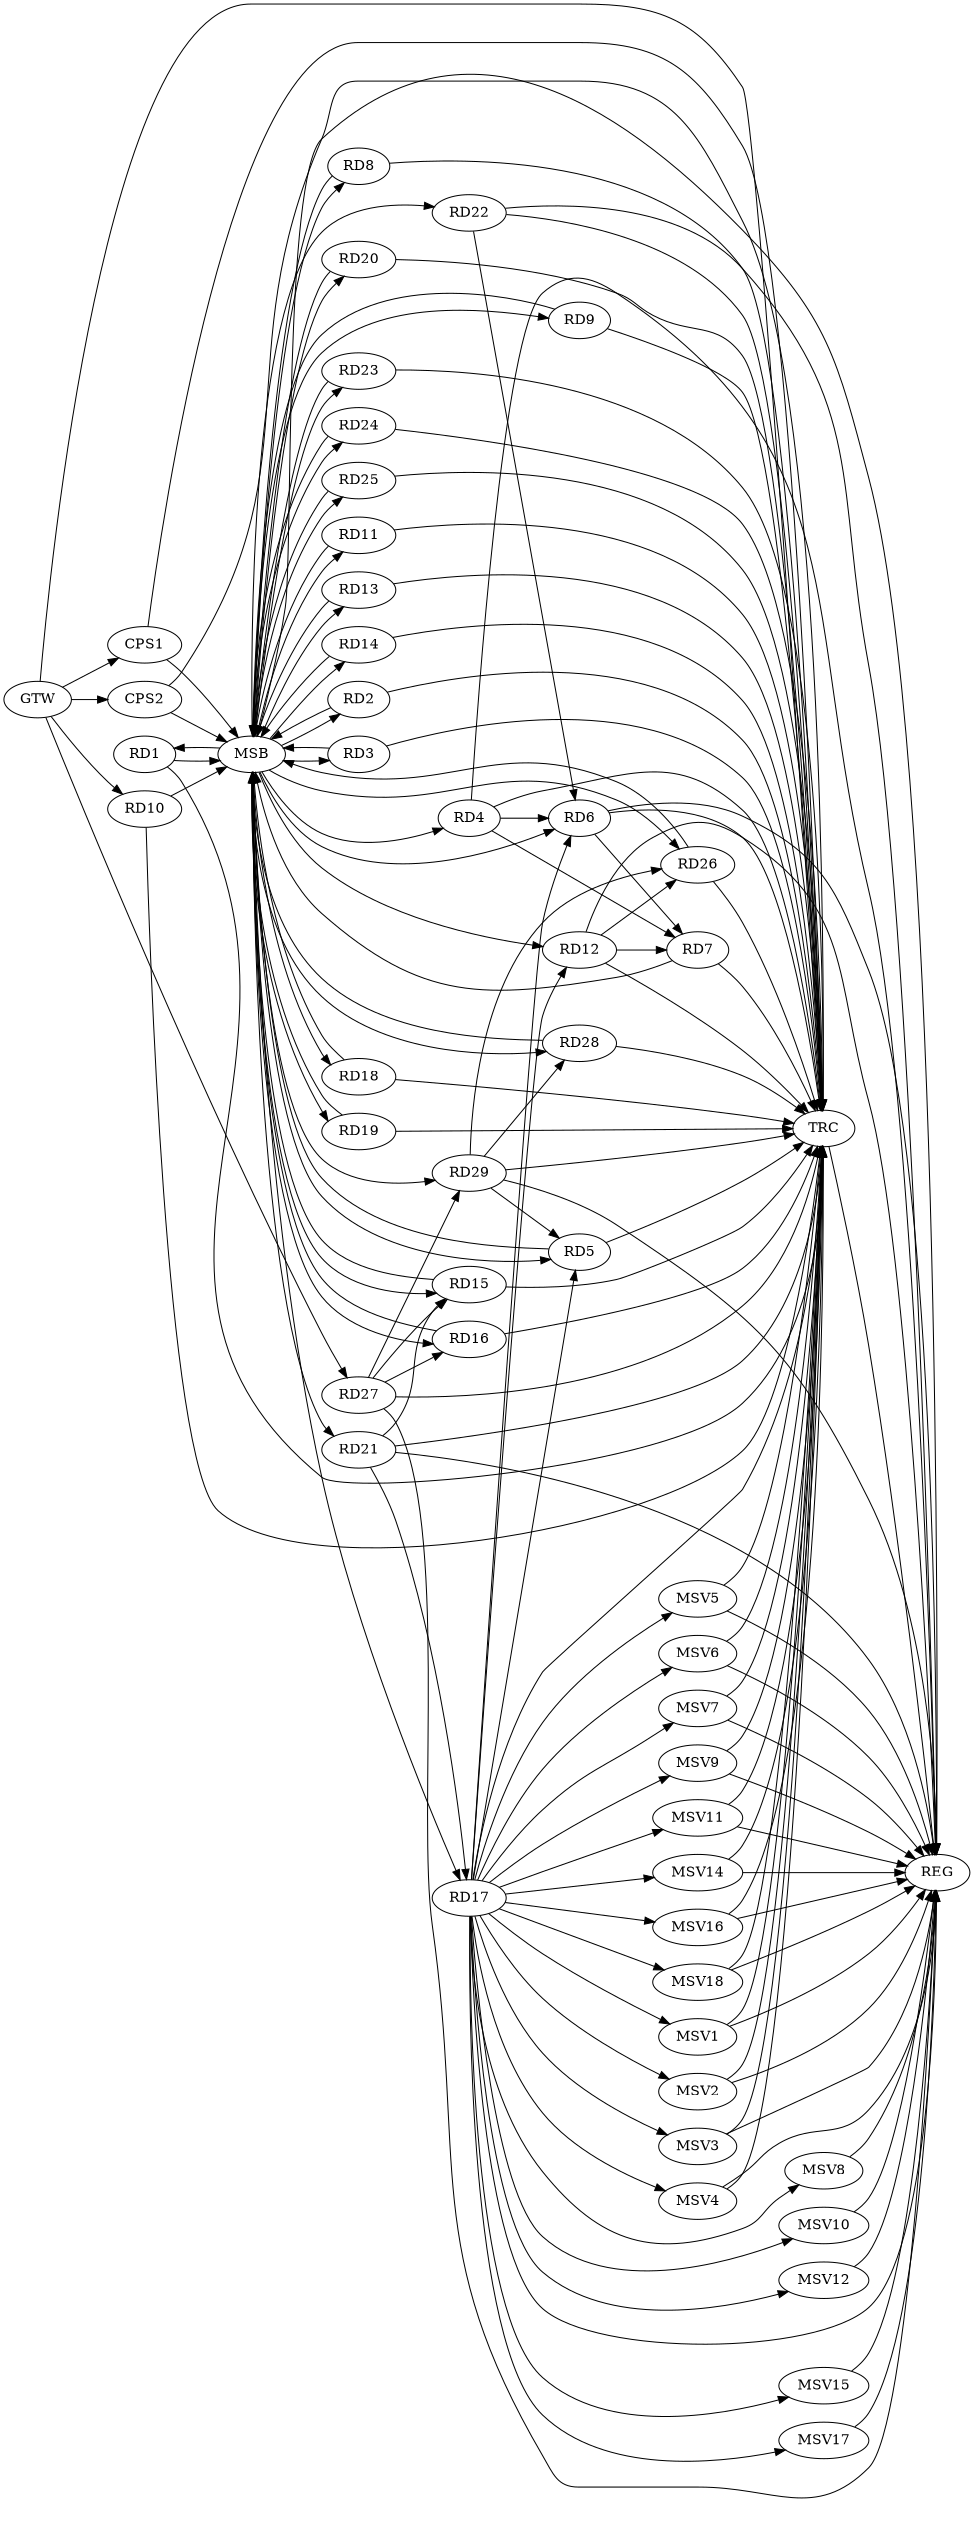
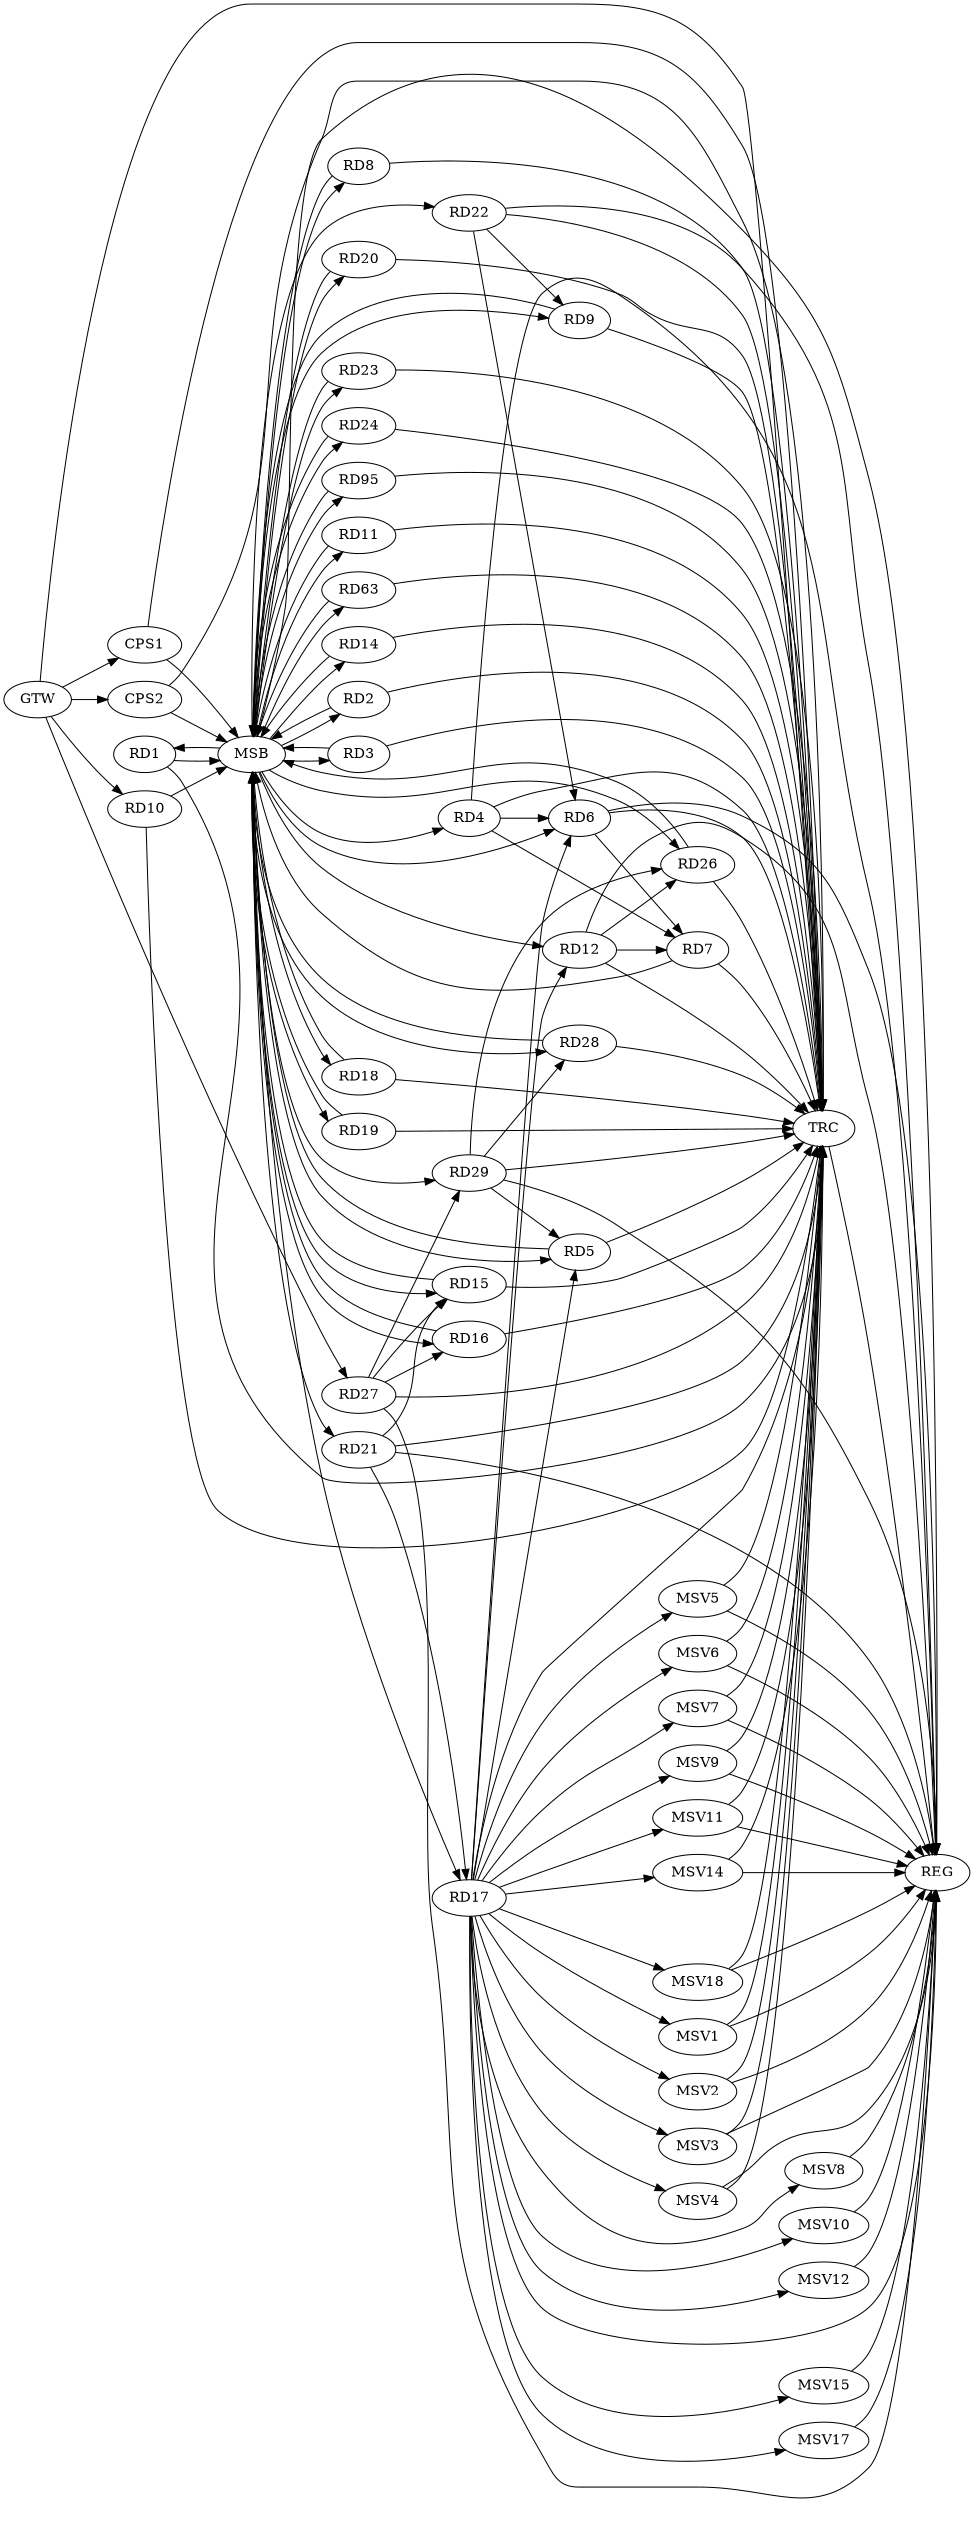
none -> (521, 263)
(359, 481) -> (359, 481)
(359, 590) -> (359, 590)
(698, 1927) -> none
